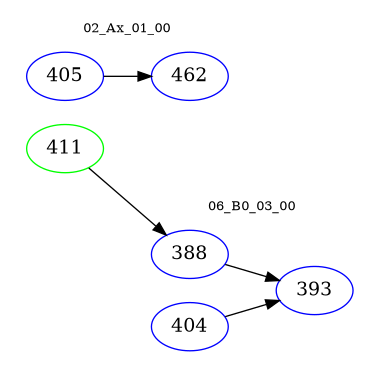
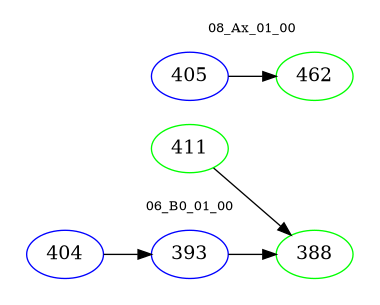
(127, 29) -> (252, 29)
(190, 76) -> (315, 76)
(252, 207) -> (190, 207)
(190, 254) -> (315, 254)
(246, 271) -> (246, 254)
